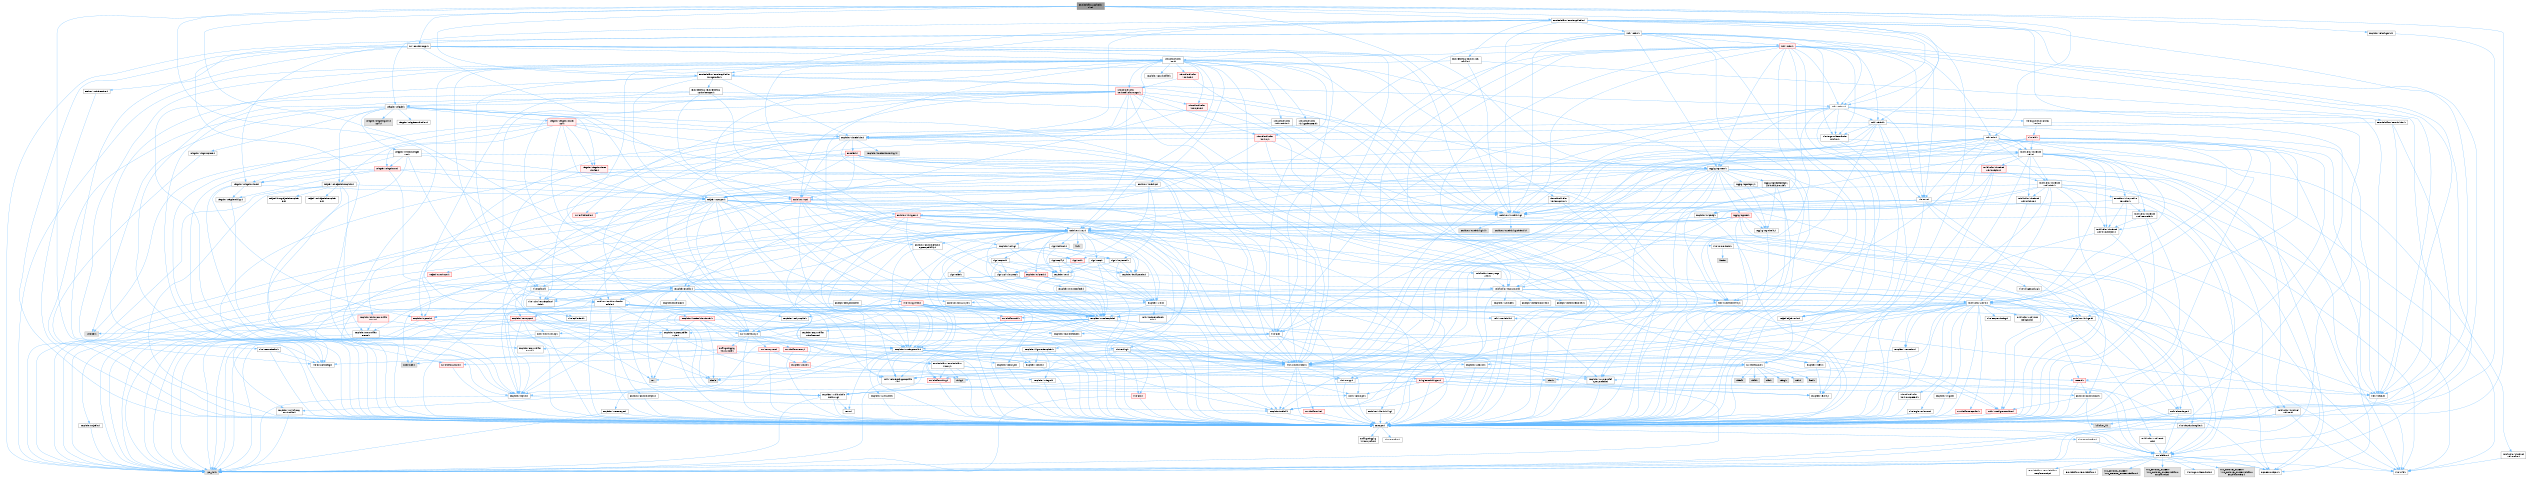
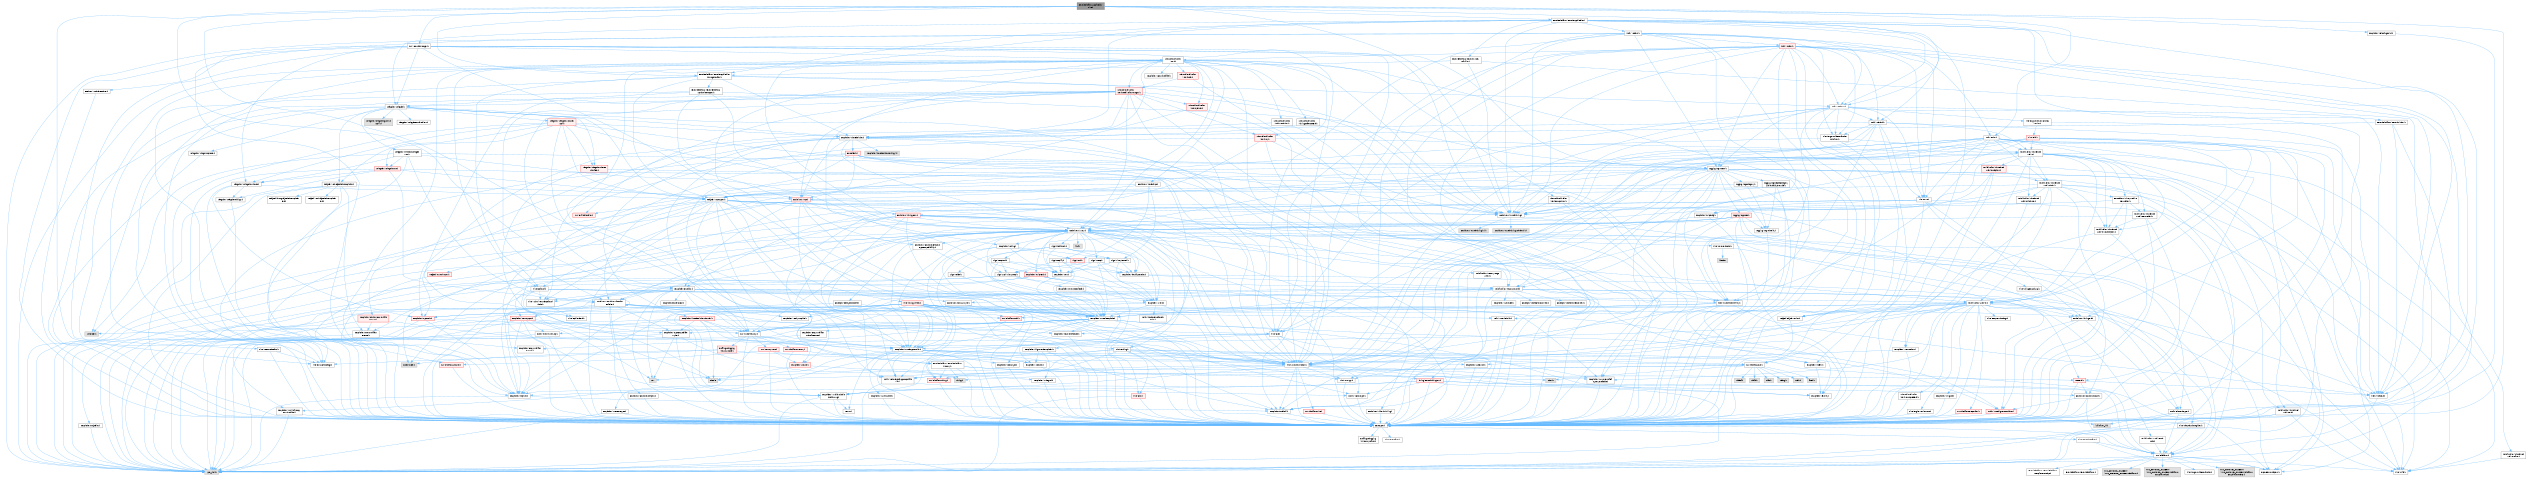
none -> (407, 77)
(1497, 282) -> (1320, 282)
(2028, 319) -> none
none -> (527, 416)
